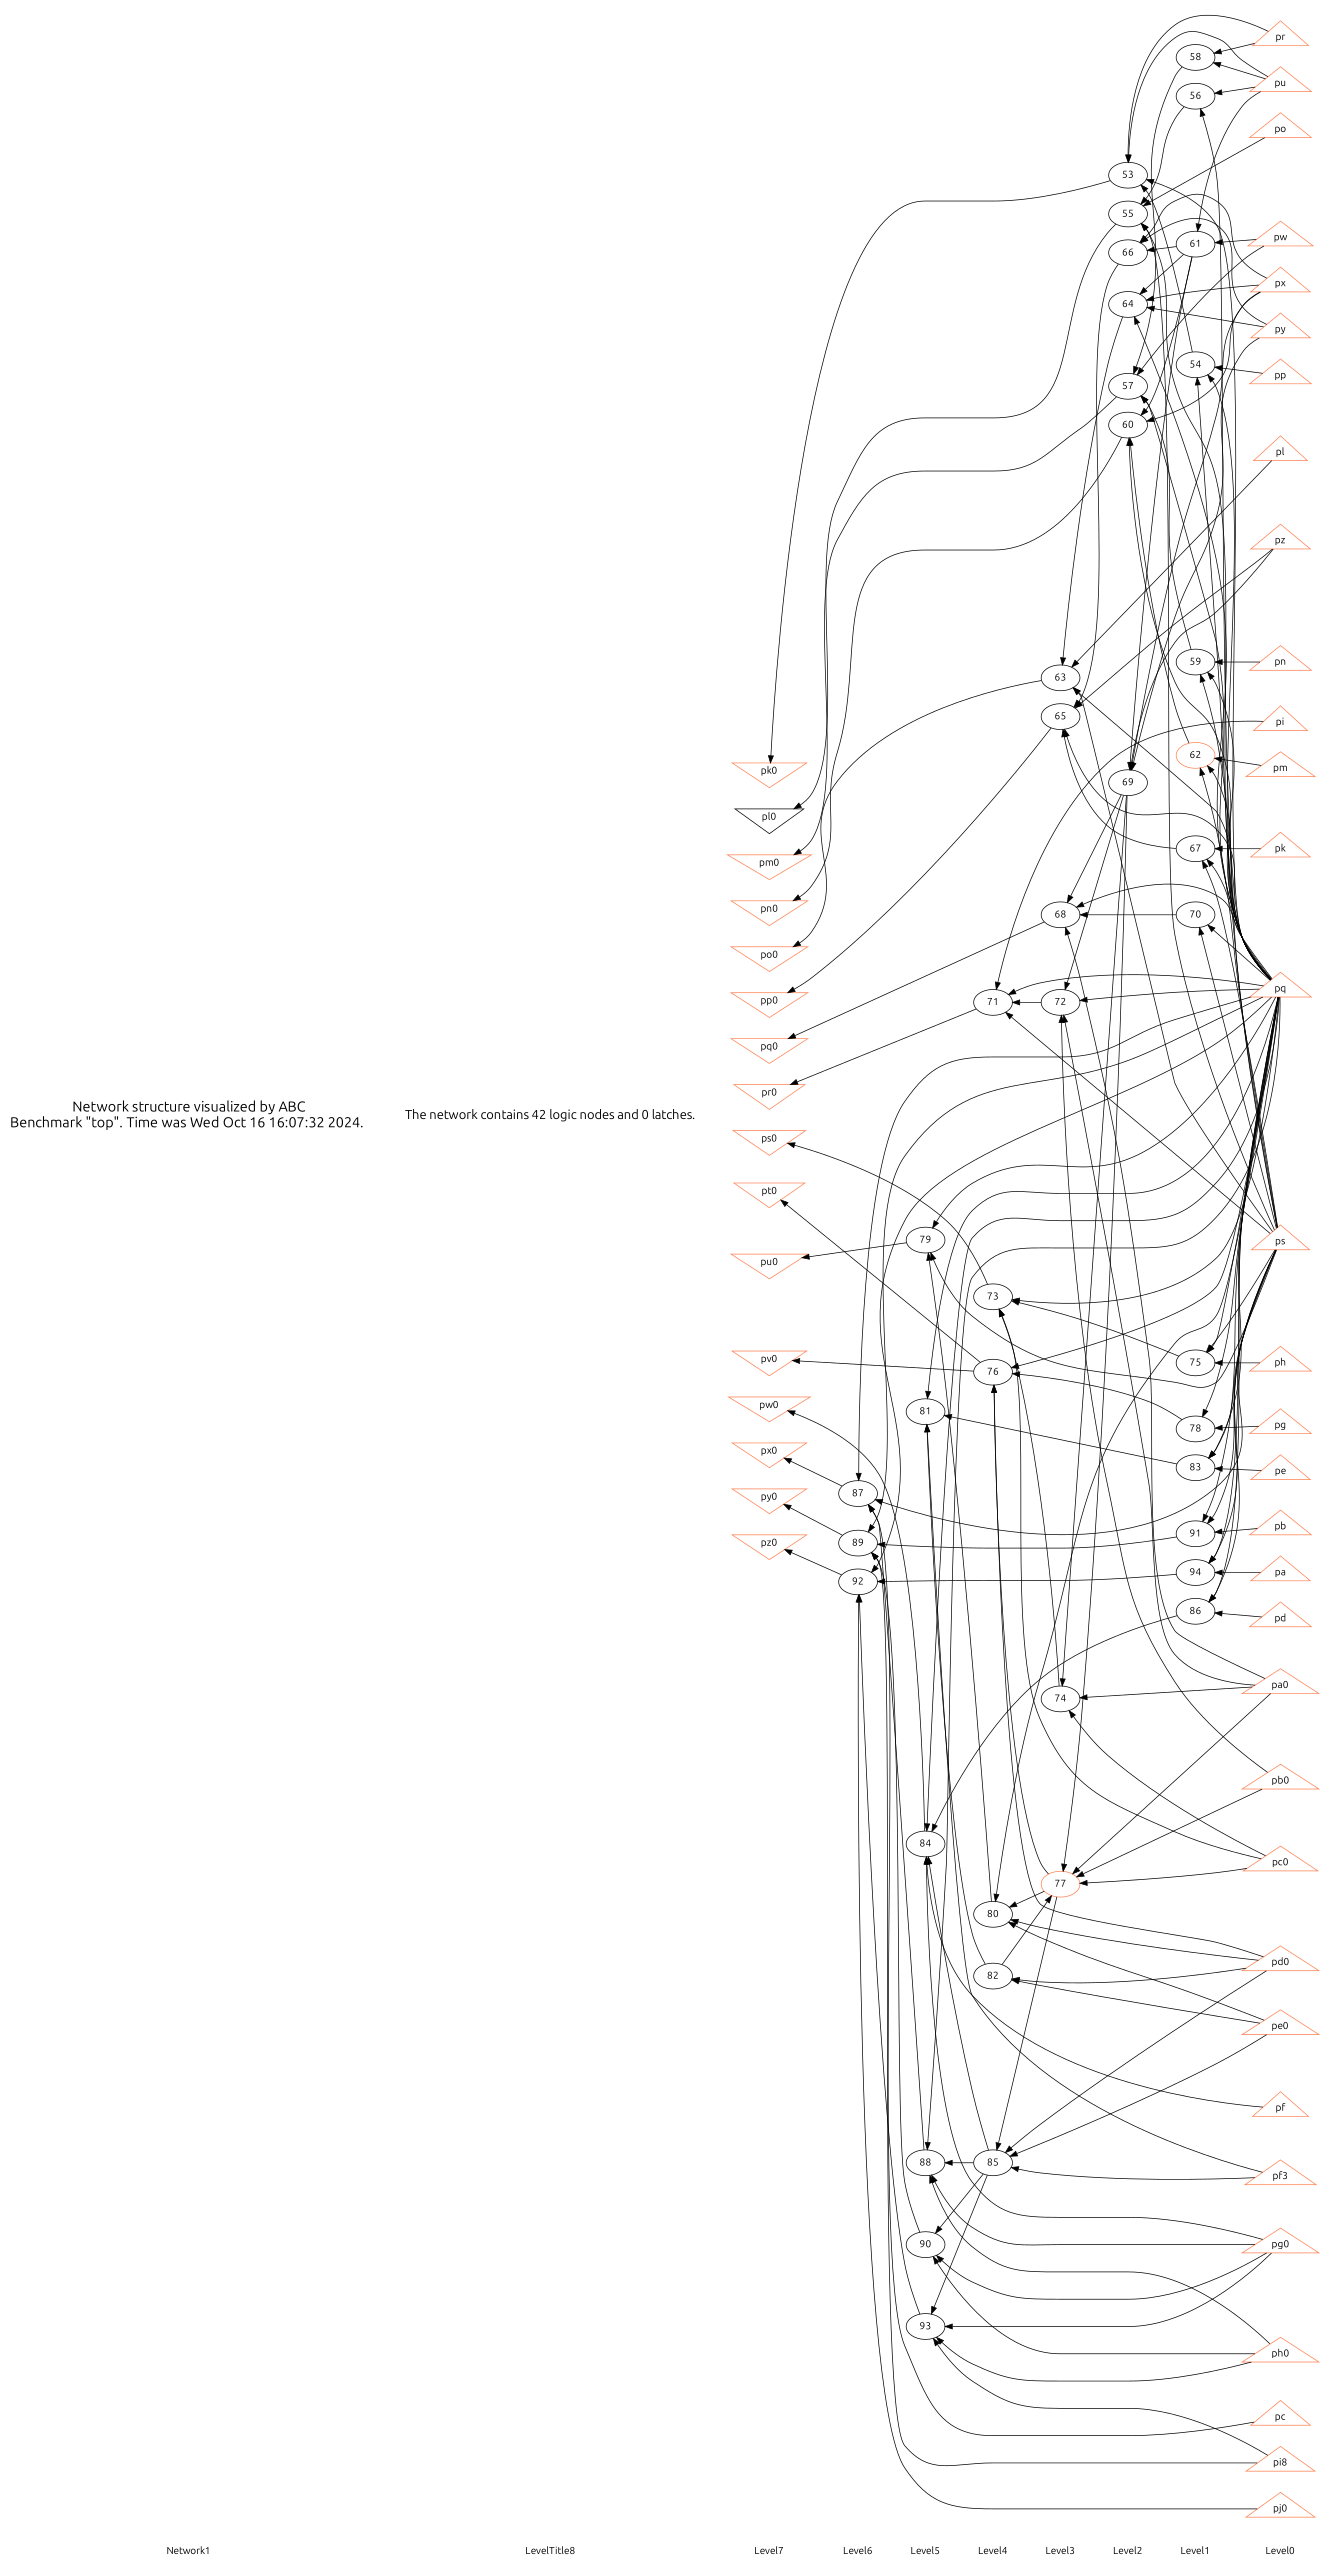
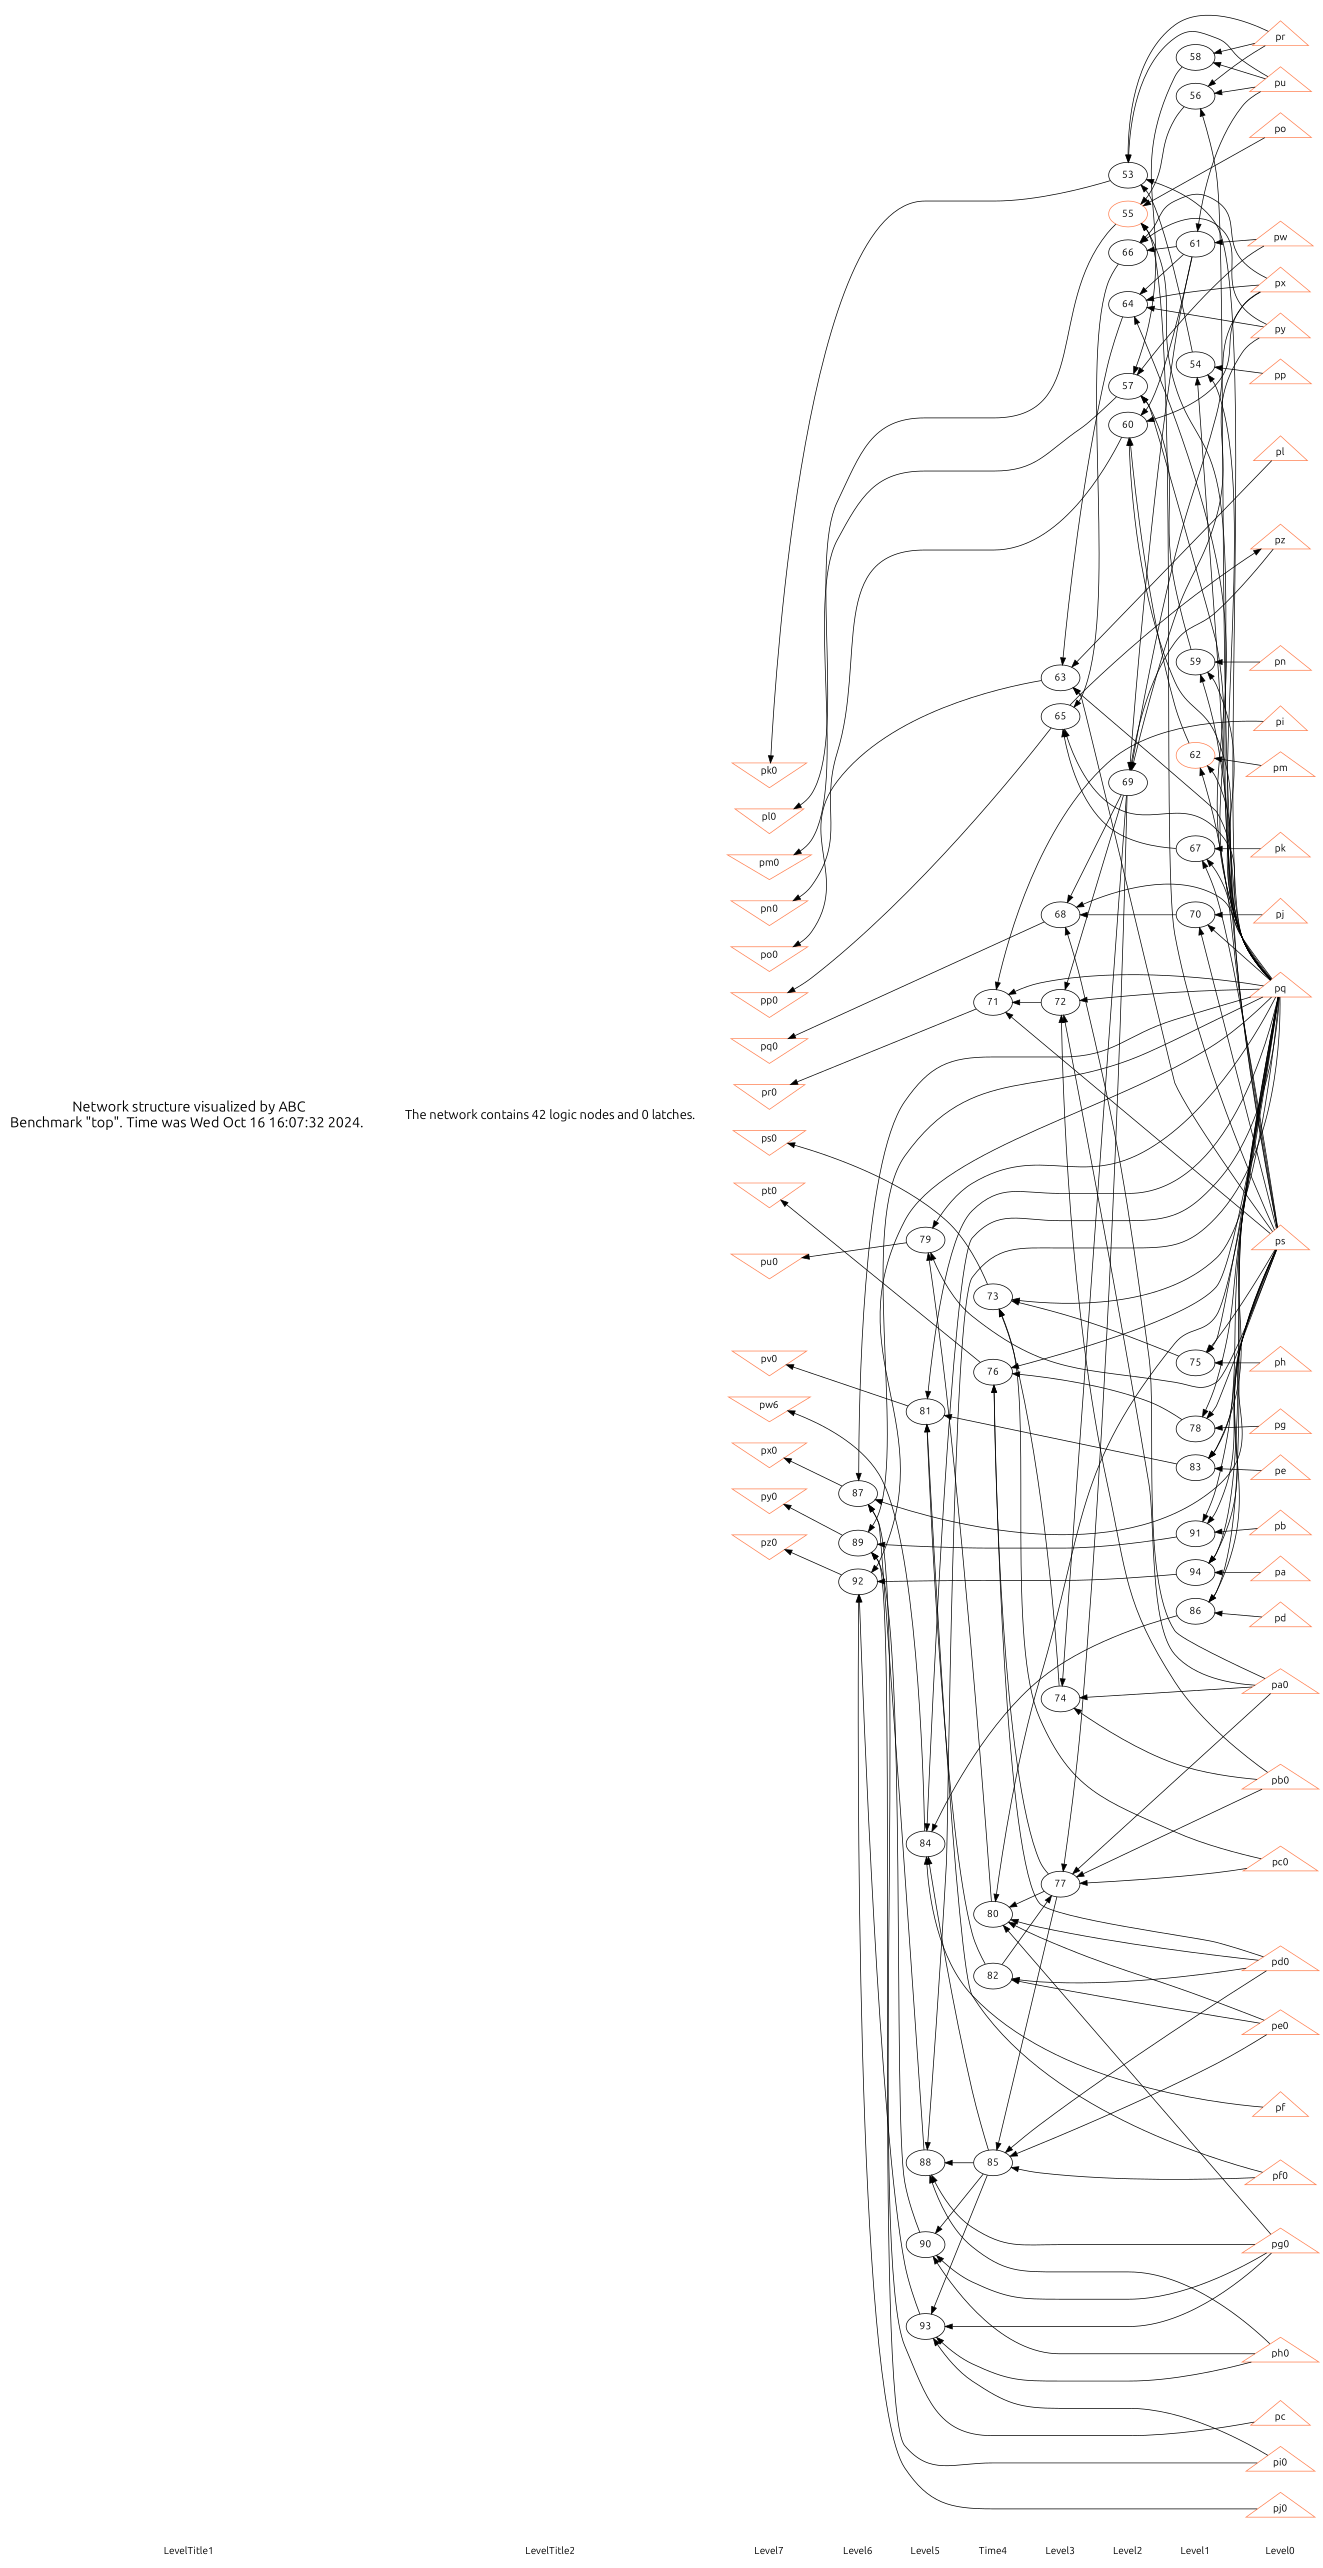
none -> (1238, 64)
(1128, 214) -> (1128, 214)
(1189, 612) -> (1149, 632)
(769, 817) -> (769, 817)
none -> (1281, 915)
(891, 1366) -> (851, 1387)
none -> (1230, 1373)
(769, 1405) -> (769, 1405)
(1167, 1799) -> (1164, 1759)
(1061, 1884) -> (1061, 1884)
(968, 2173) -> (1133, 2075)
(1281, 2176) -> (1281, 2176)
(1281, 2463) -> (1281, 2463)
(189, 2551) -> (189, 2551)
(550, 2551) -> (550, 2551)
(993, 2551) -> (993, 2551)
